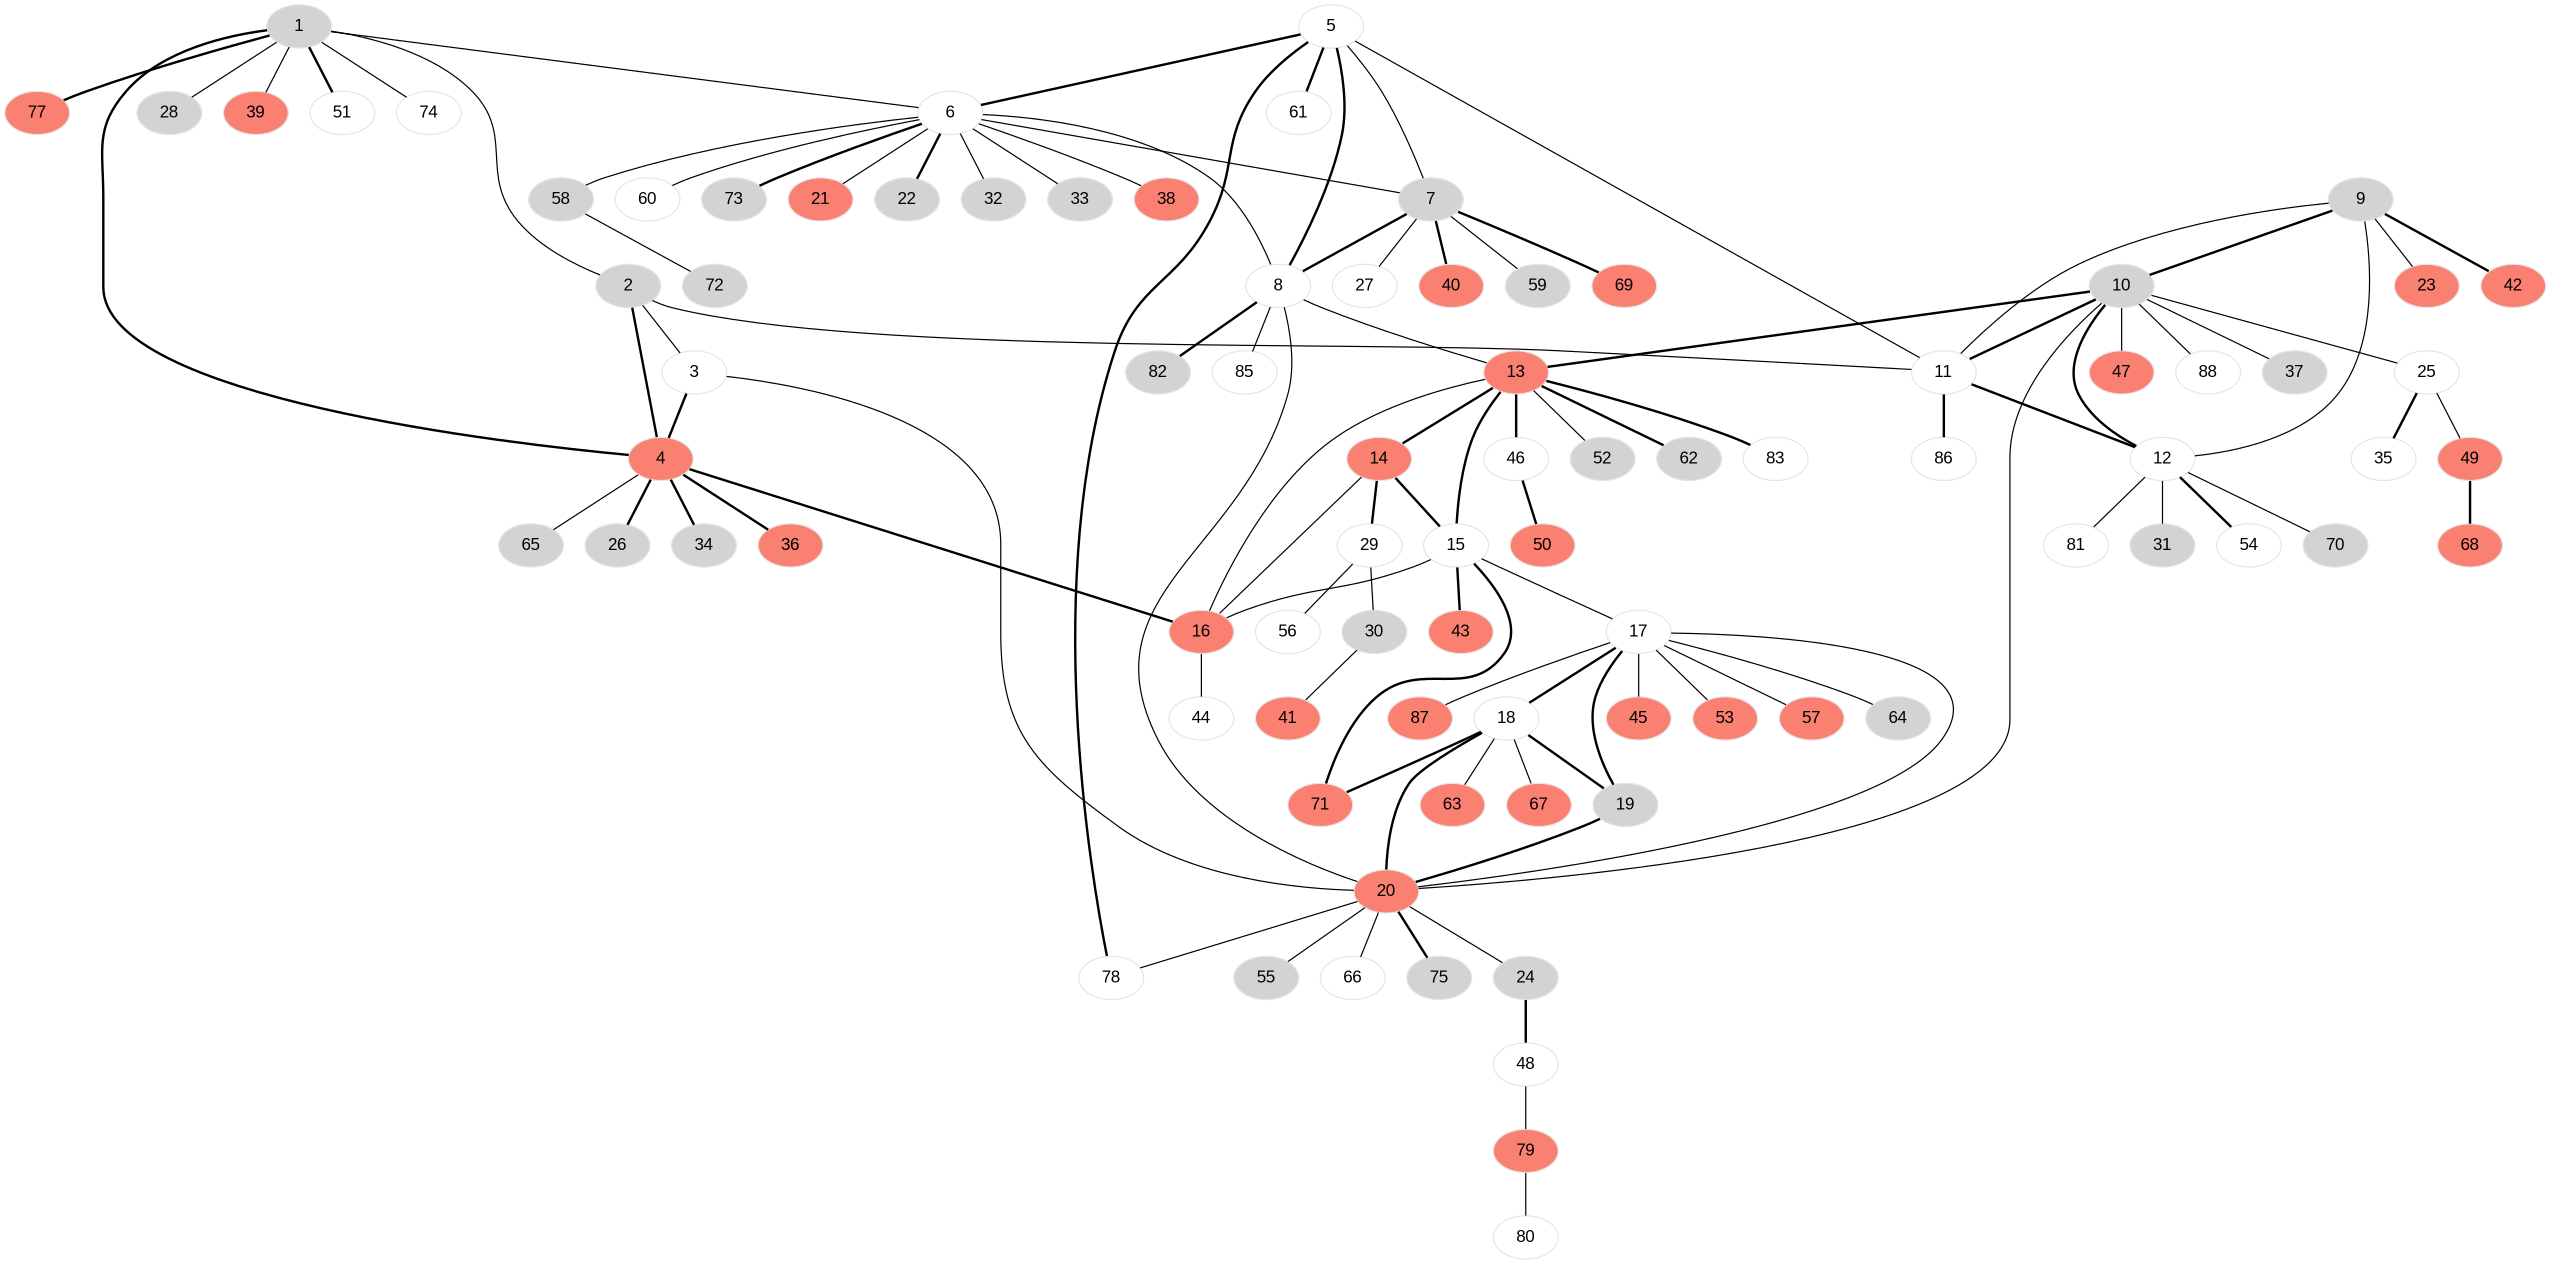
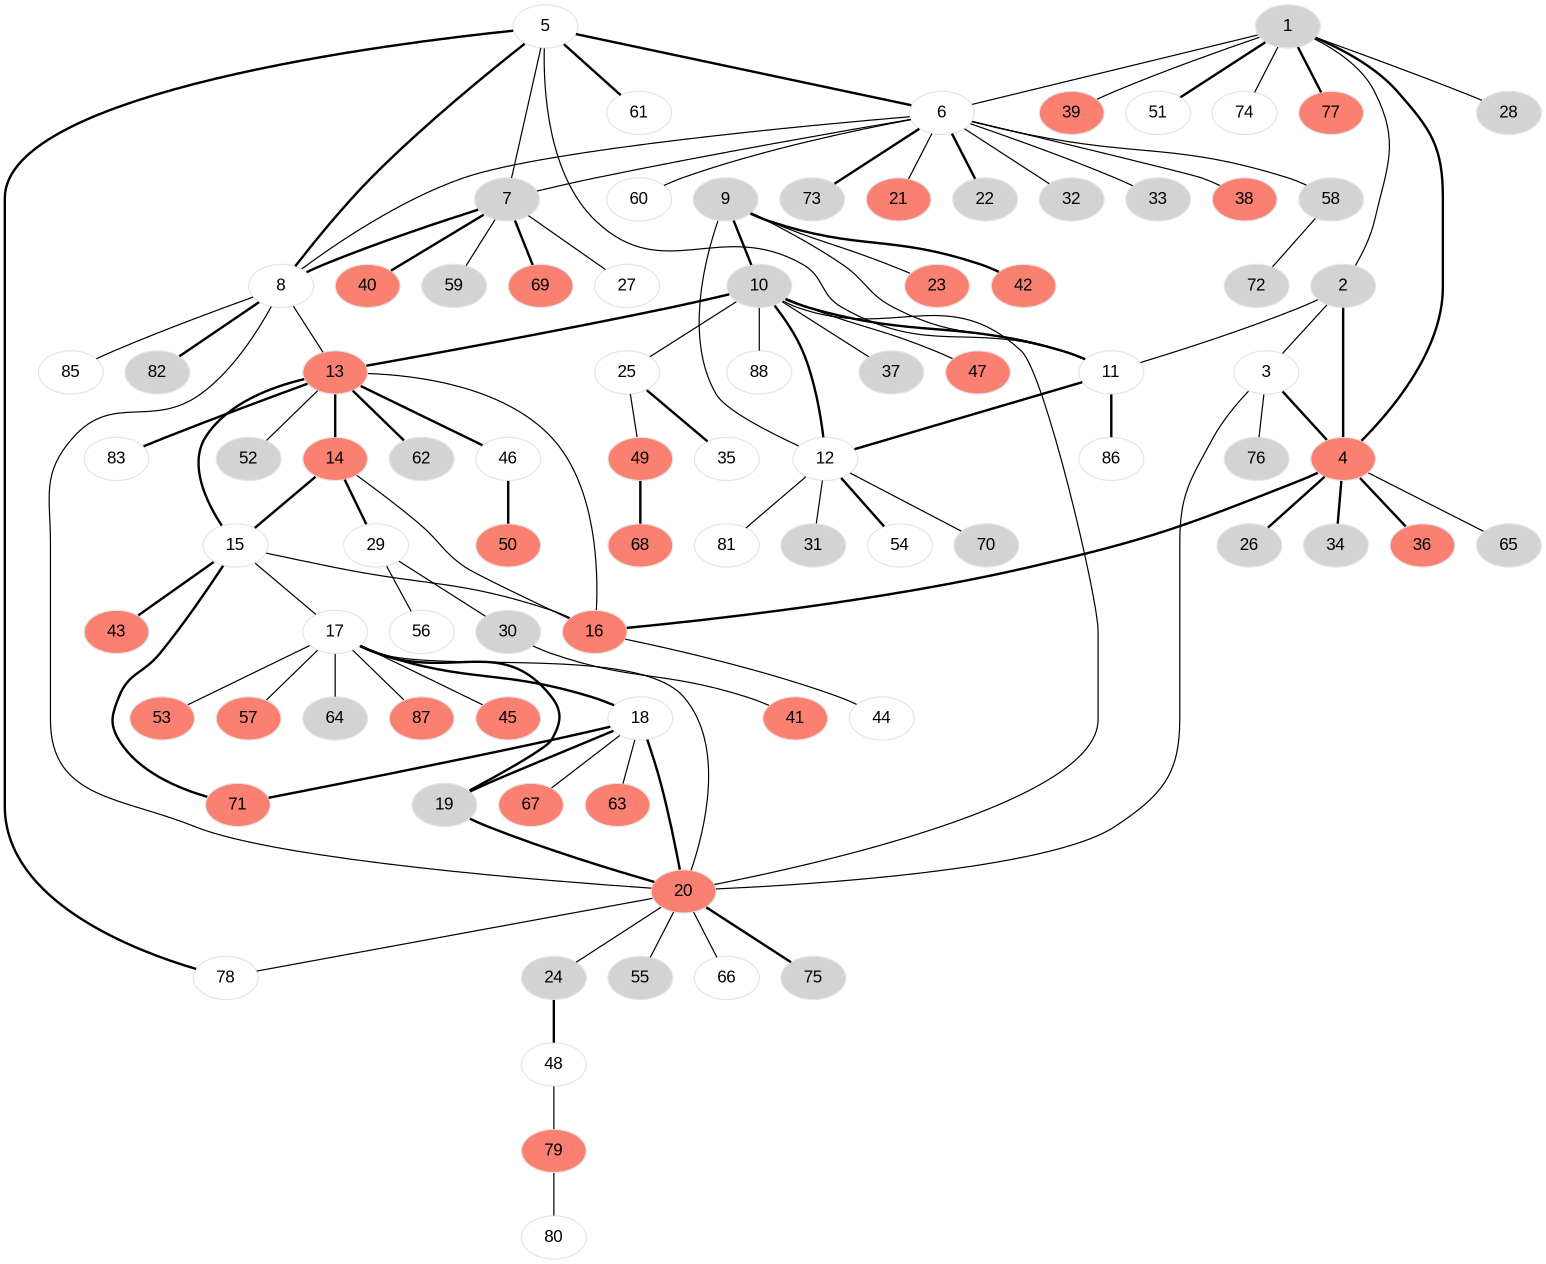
none -> (1257, 459)
